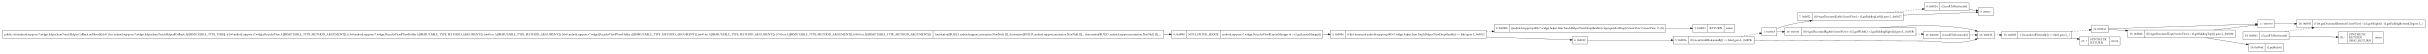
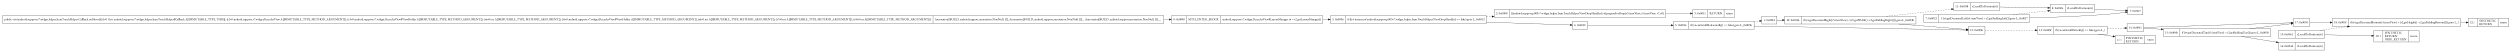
none -> (2489, 22)
(1793, 24) -> none
(1973, 35) -> (2024, 7)
(2274, 47) -> (2310, 46)
